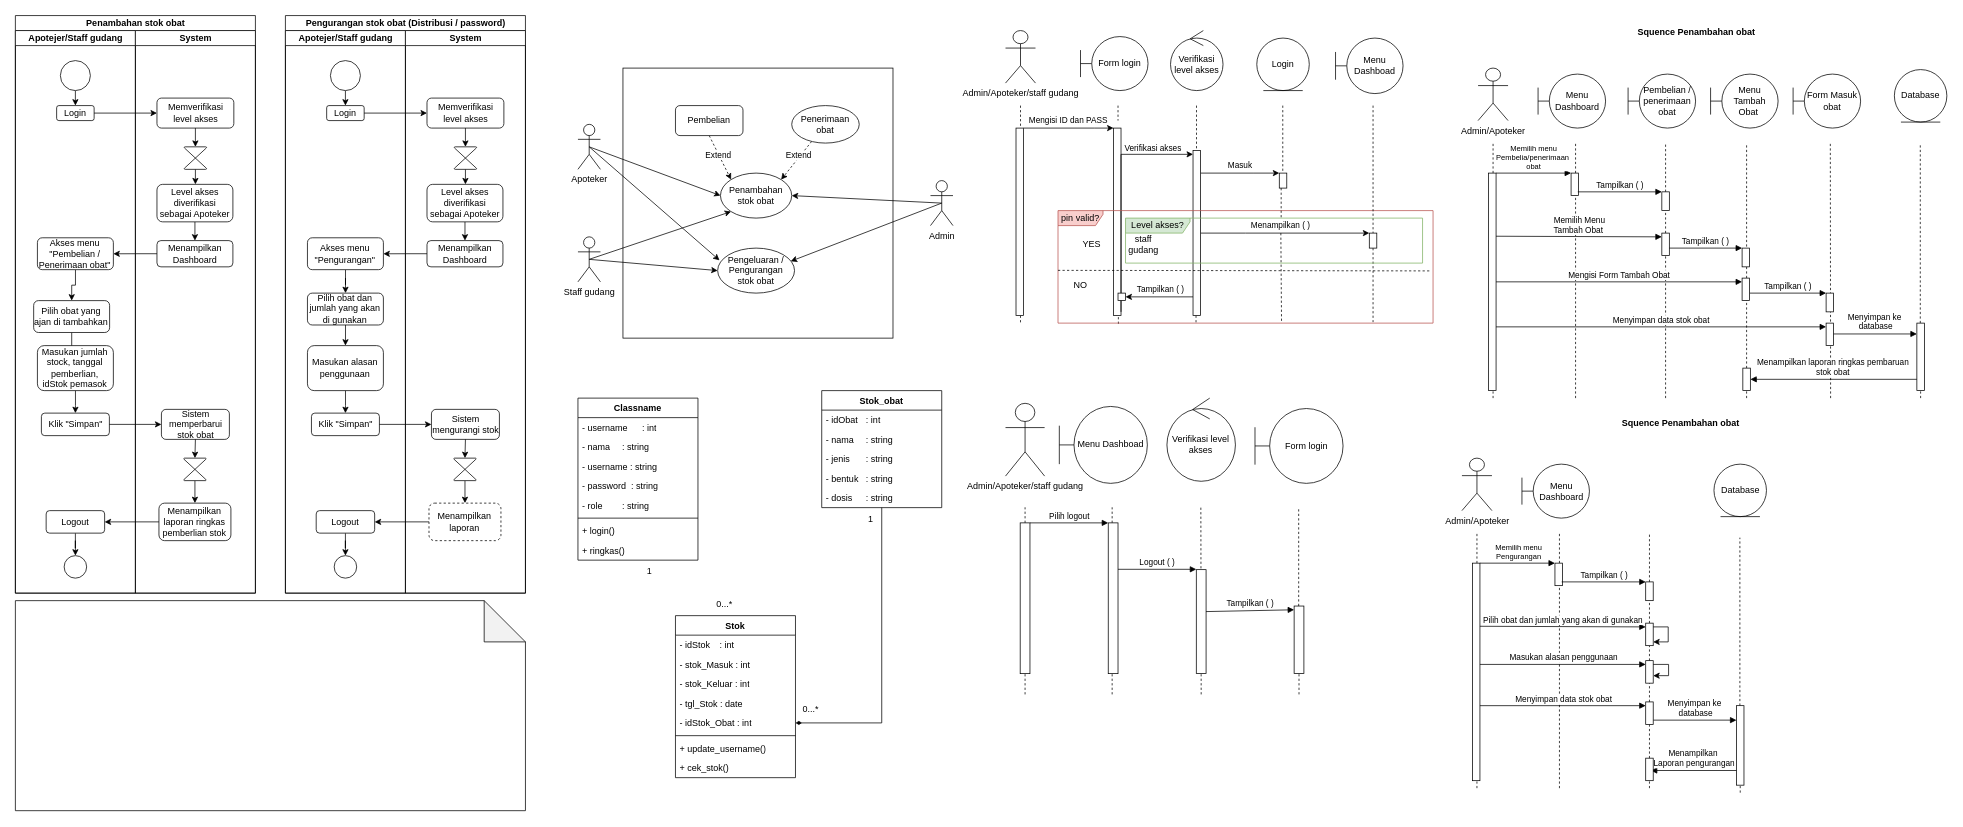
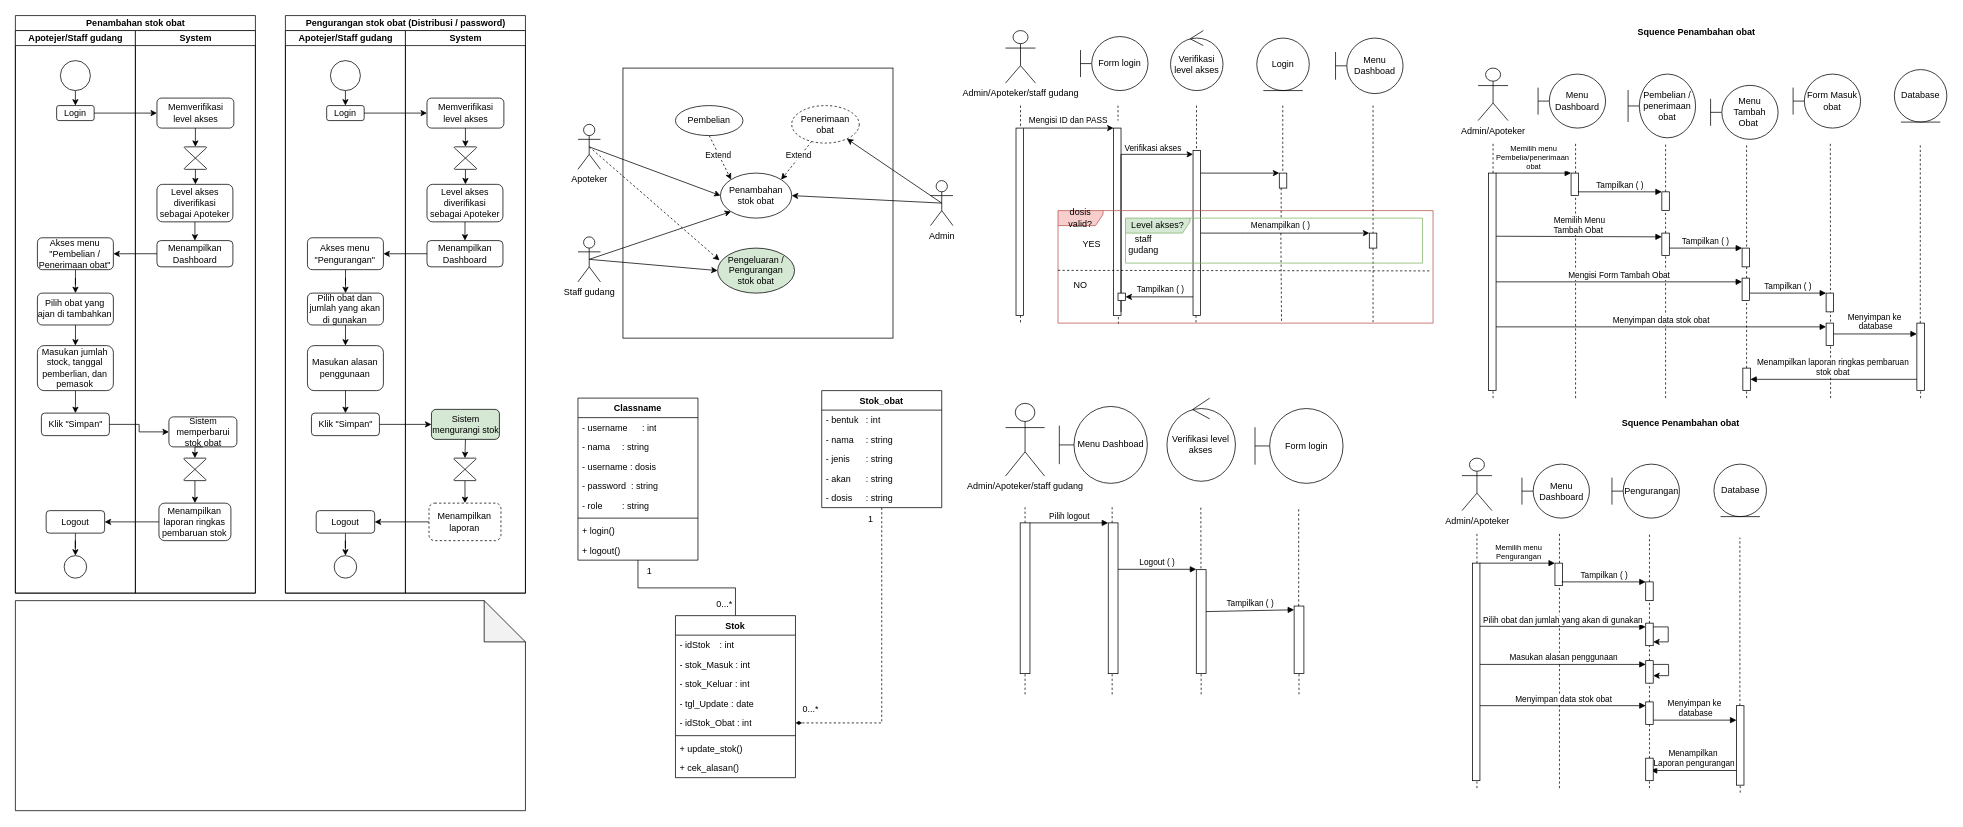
(1662, 101) -> (1662, 106)
(1744, 101) -> (1744, 112)
(709, 120) -> (709, 120)
(825, 124) -> (825, 124)
(1240, 165) -> none
(653, 202) -> (653, 202)
(1080, 218) -> (1080, 218)
(867, 231) -> (894, 171)
(756, 270) -> (756, 270)
(72, 316) -> (75, 309)
(75, 368) -> (75, 368)
(857, 421) -> (858, 421)
(195, 424) -> (203, 432)
(465, 424) -> (465, 424)
(624, 467) -> (622, 467)
(864, 479) -> (859, 479)
none -> (1646, 491)
(195, 522) -> (195, 522)
(608, 551) -> (605, 551)
none -> (687, 588)
(882, 655) -> (882, 655)
(717, 704) -> (722, 704)
(727, 749) -> (717, 749)
(709, 769) -> (713, 769)
